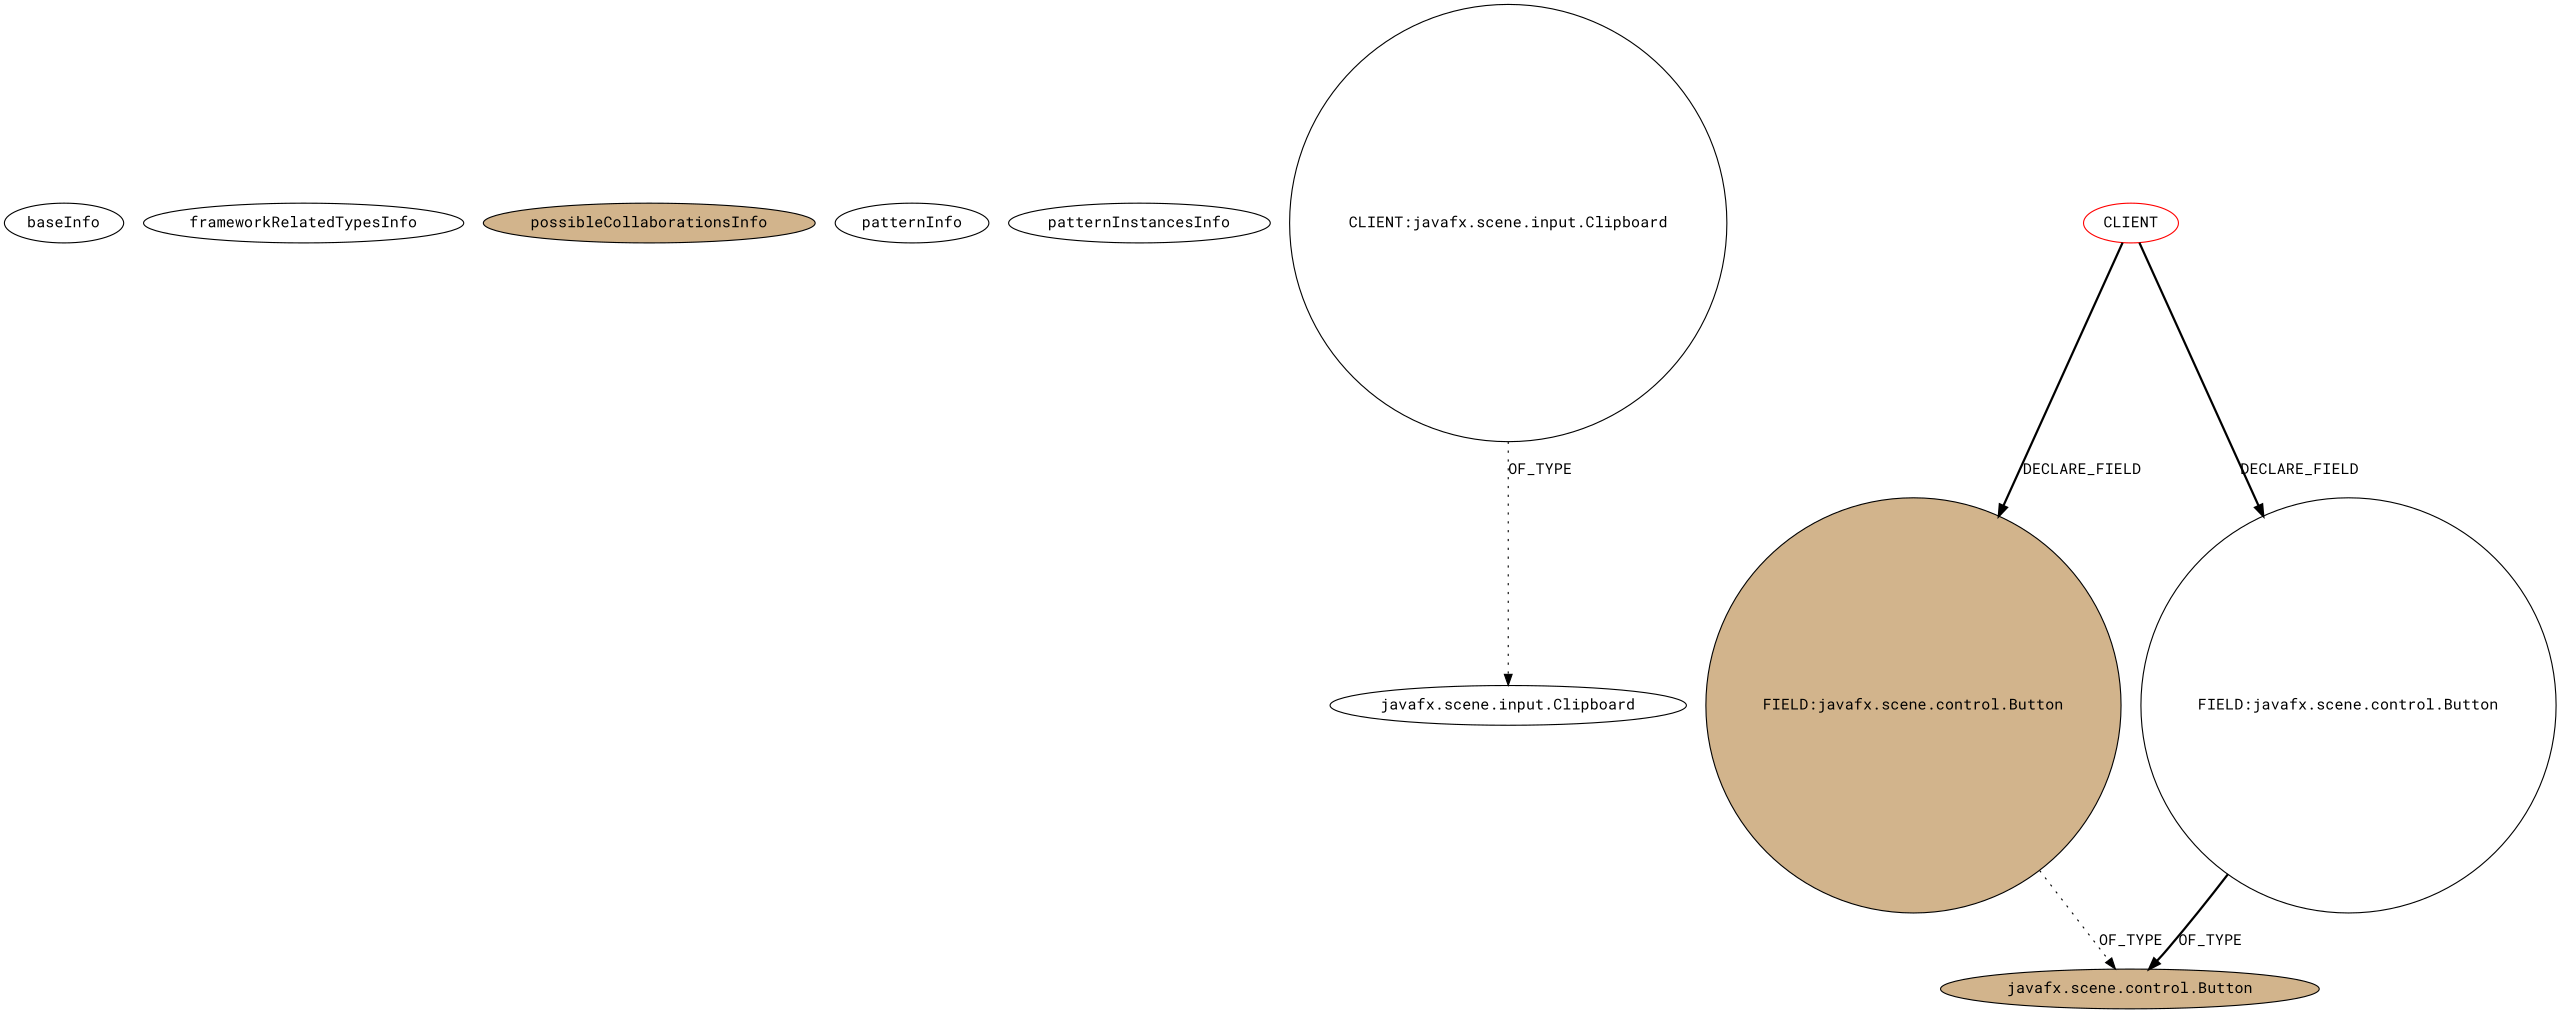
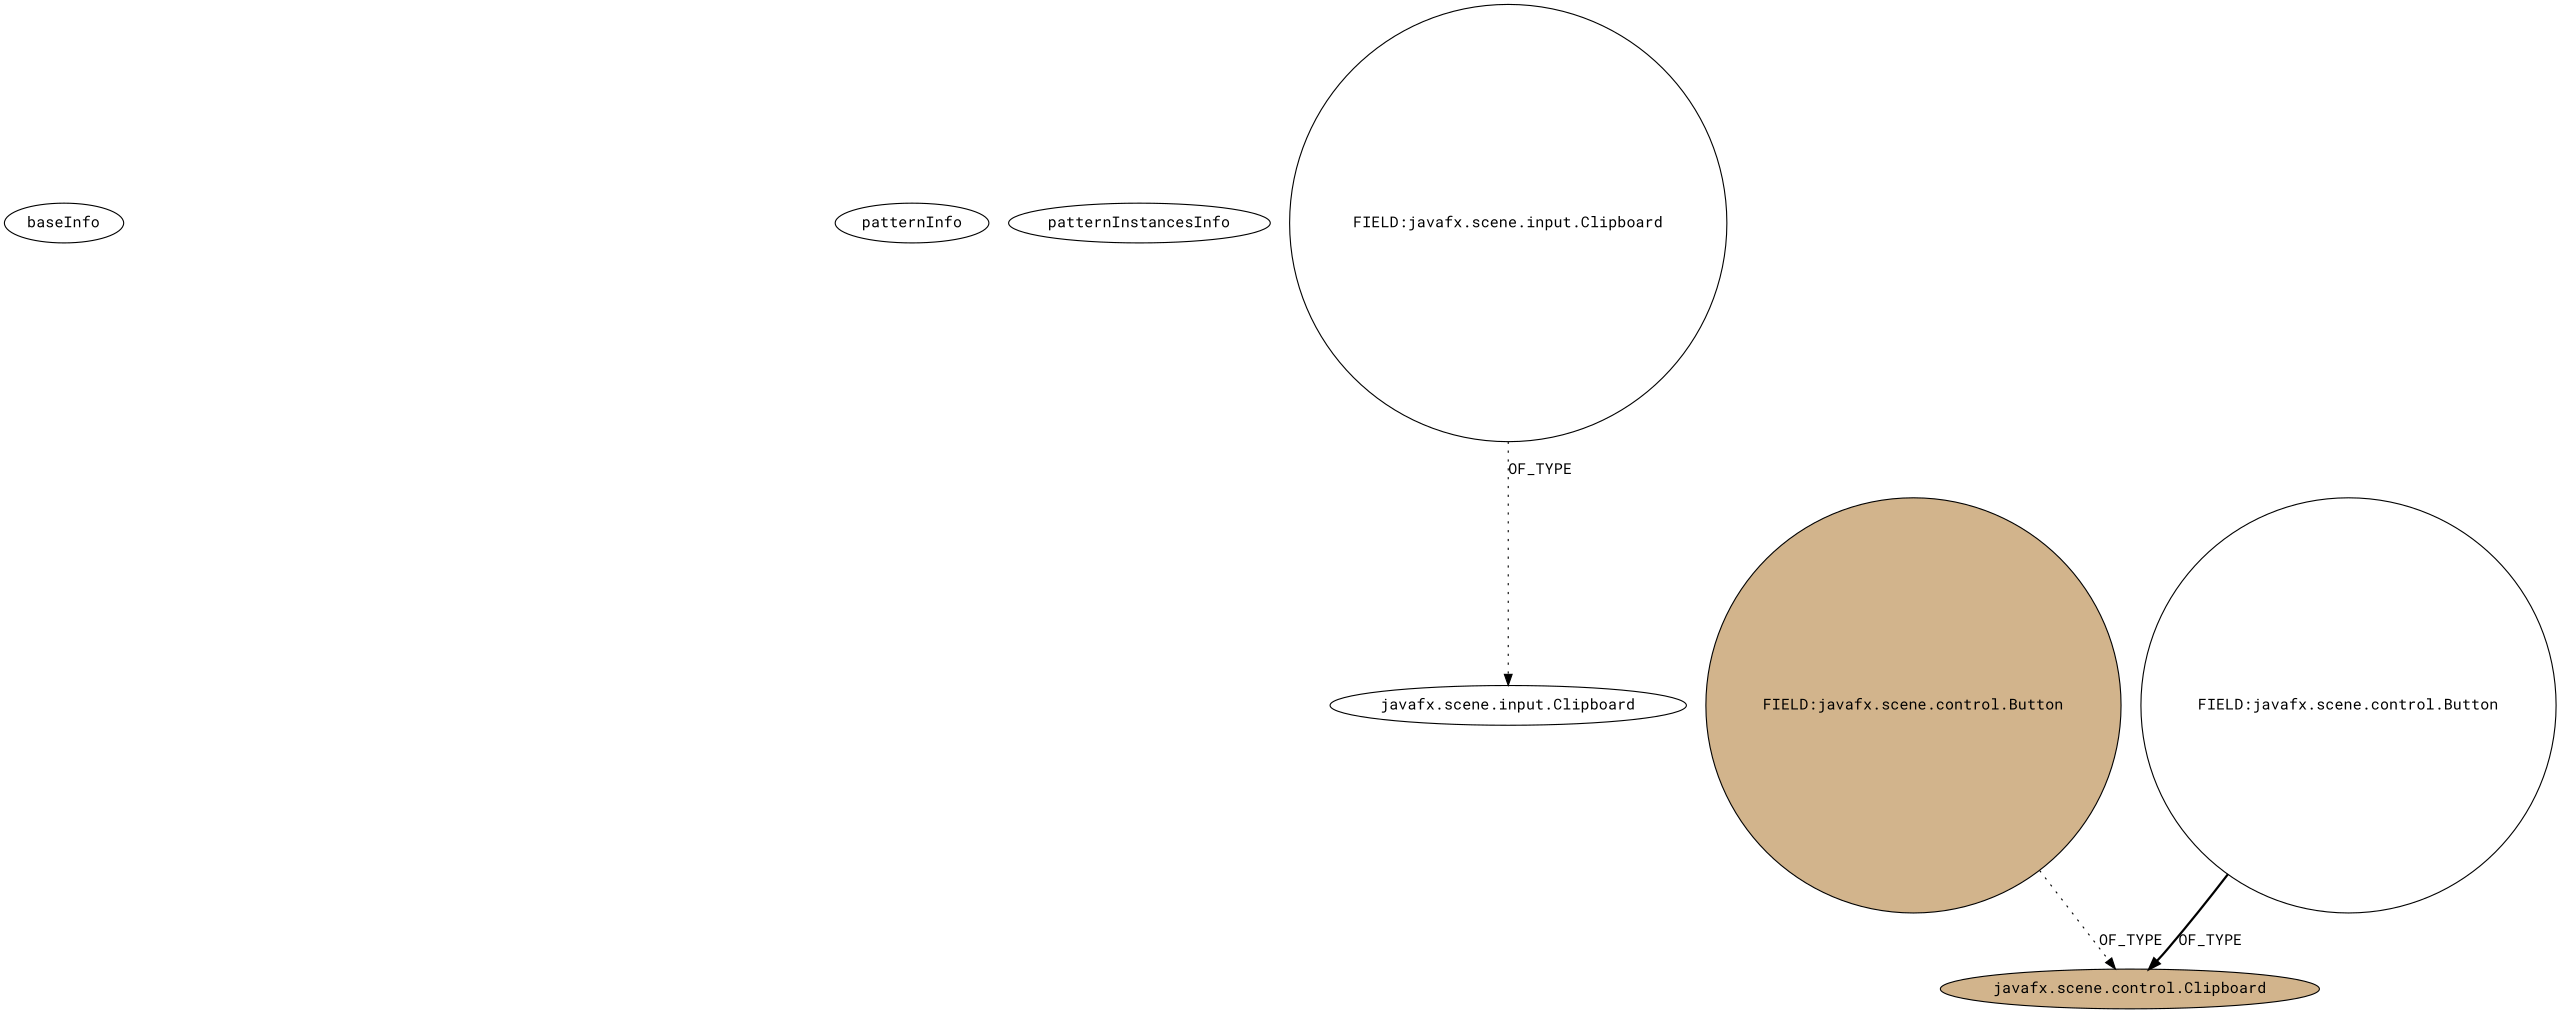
(304, 223) -> none
(649, 223) -> none
(1508, 223) -> (1508, 223)
(2131, 223) -> none
(2130, 989) -> (2130, 989)
